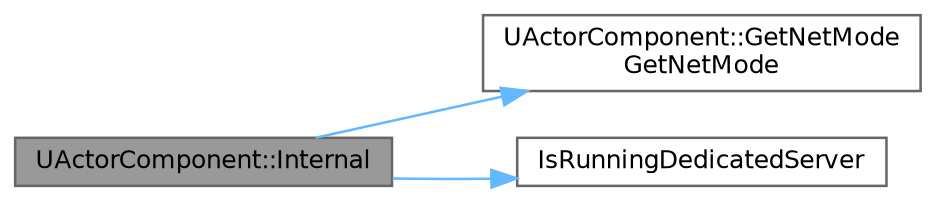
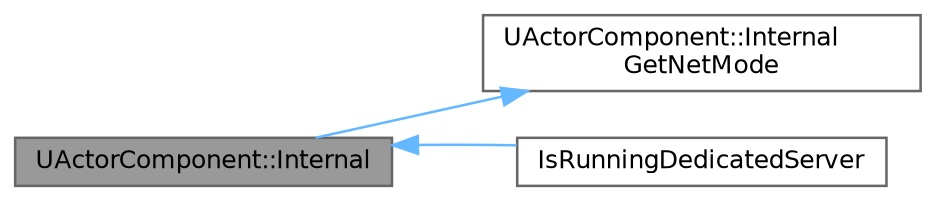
(702, 53) -> (702, 53)
(442, 179) -> (468, 145)
